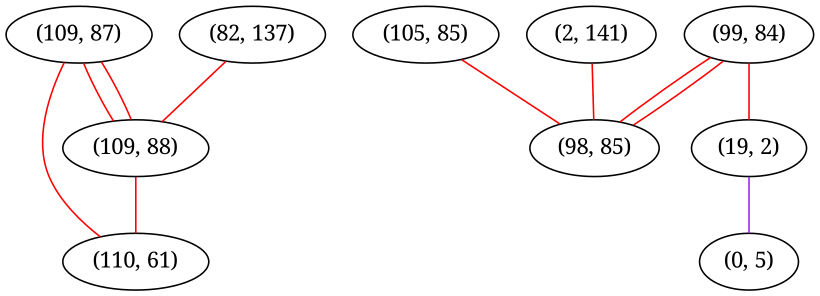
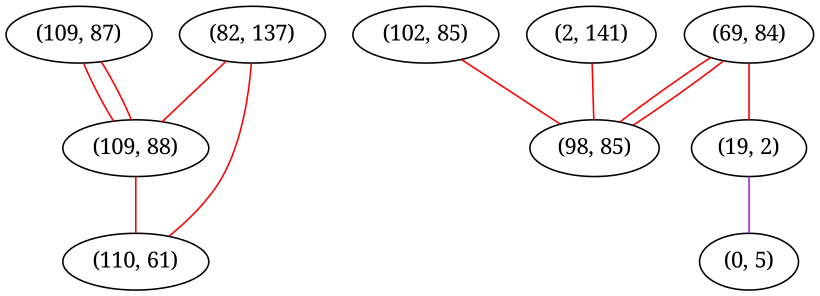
(426, 35) -> (426, 35)
(749, 35) -> (749, 35)
(44, 158) -> (230, 160)
